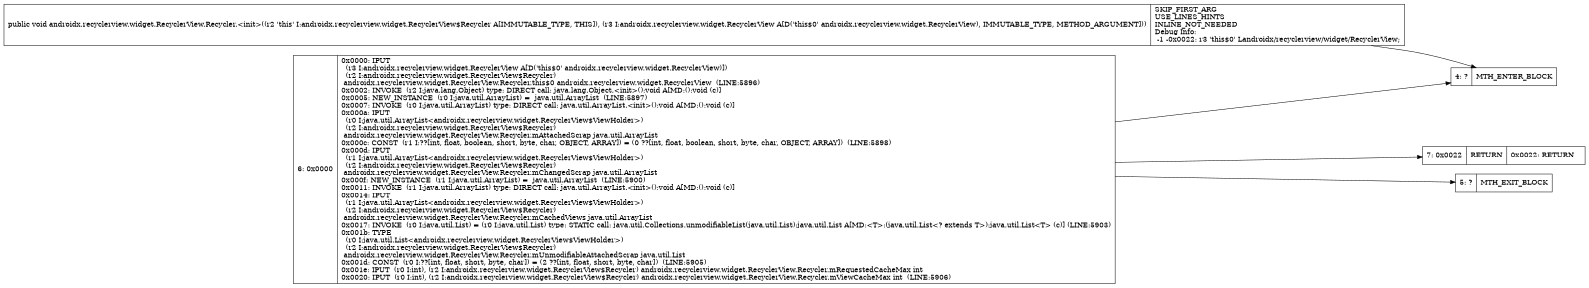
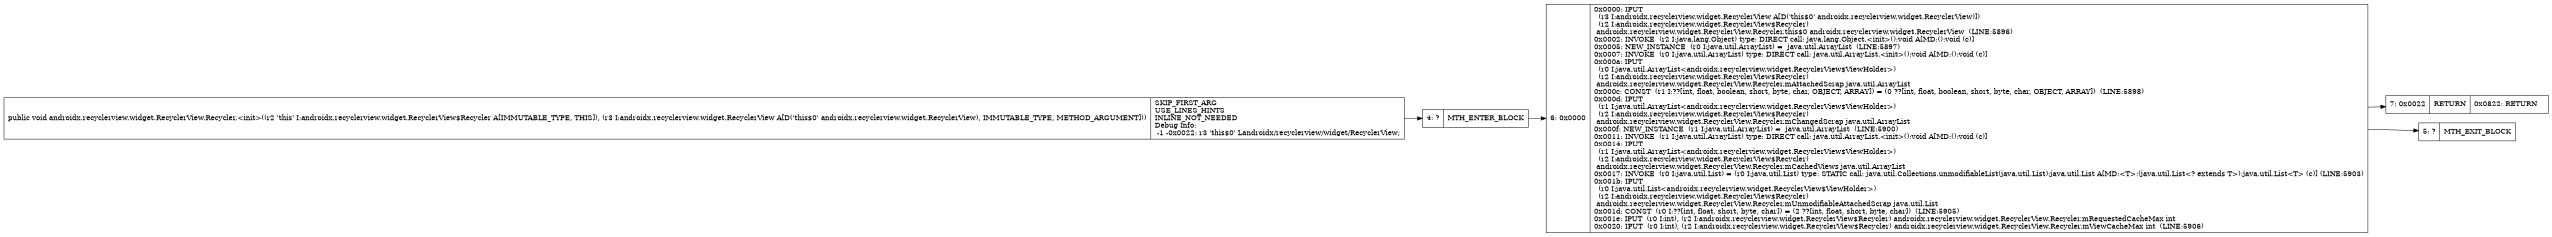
(1281, 103) -> (1535, 118)
(1546, 155) -> (2509, 104)
(369, 233) -> (1621, 182)
